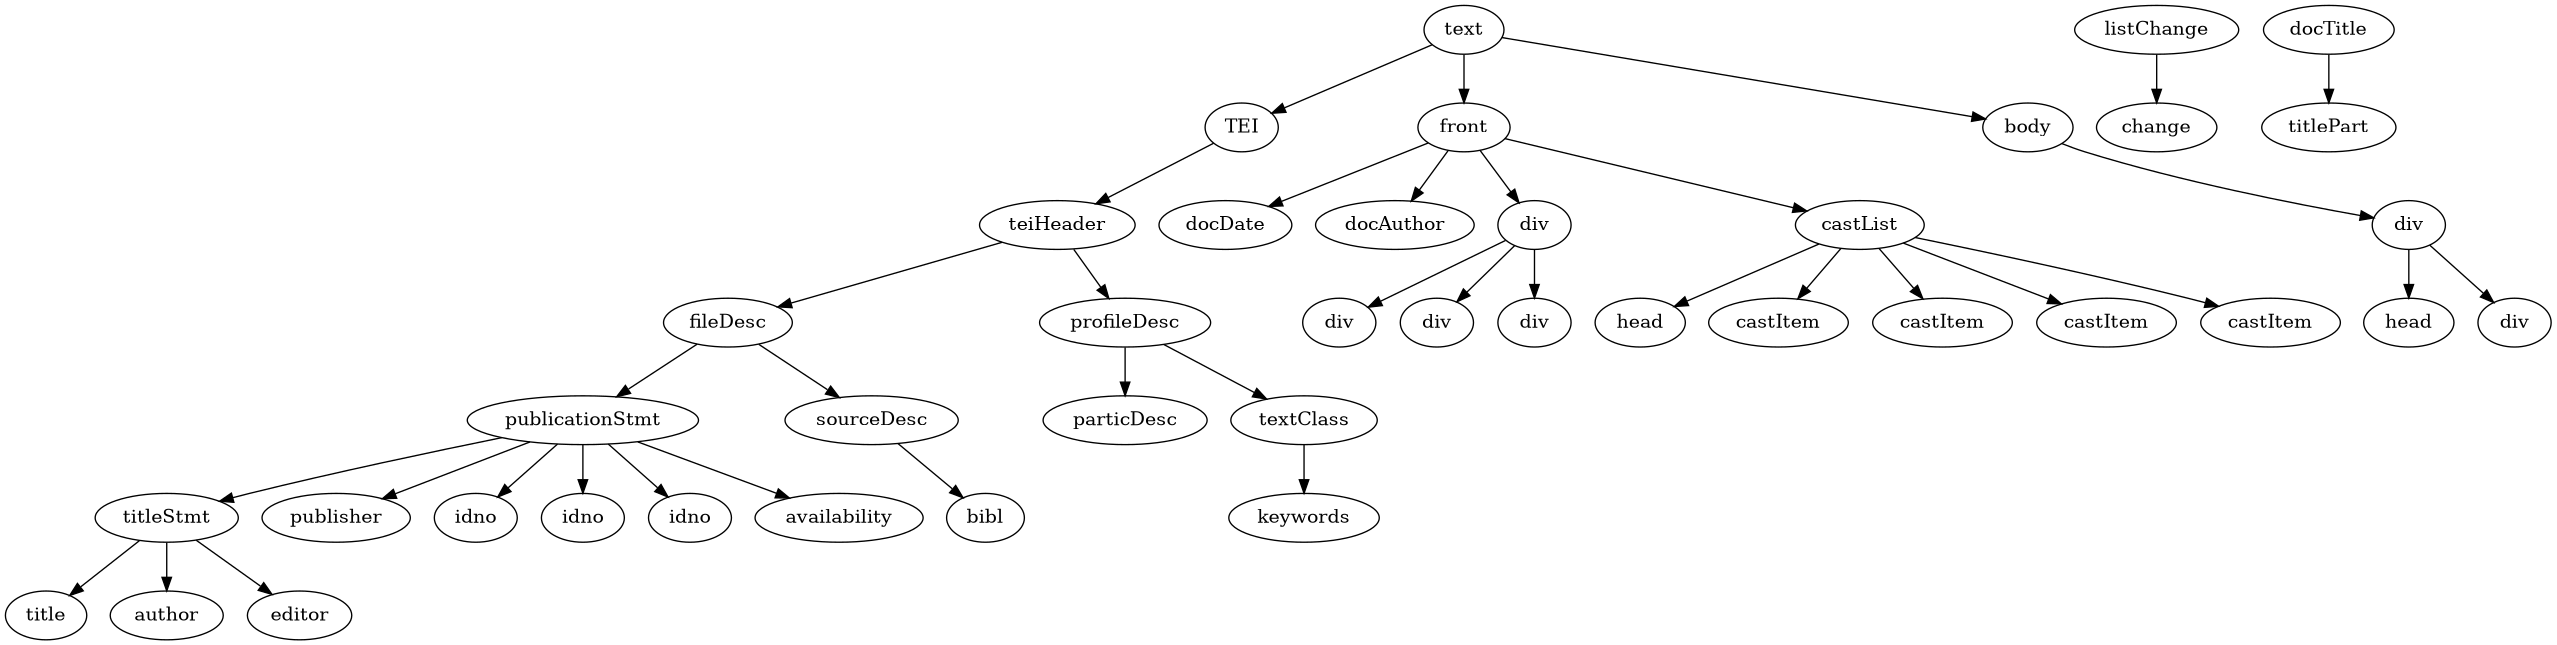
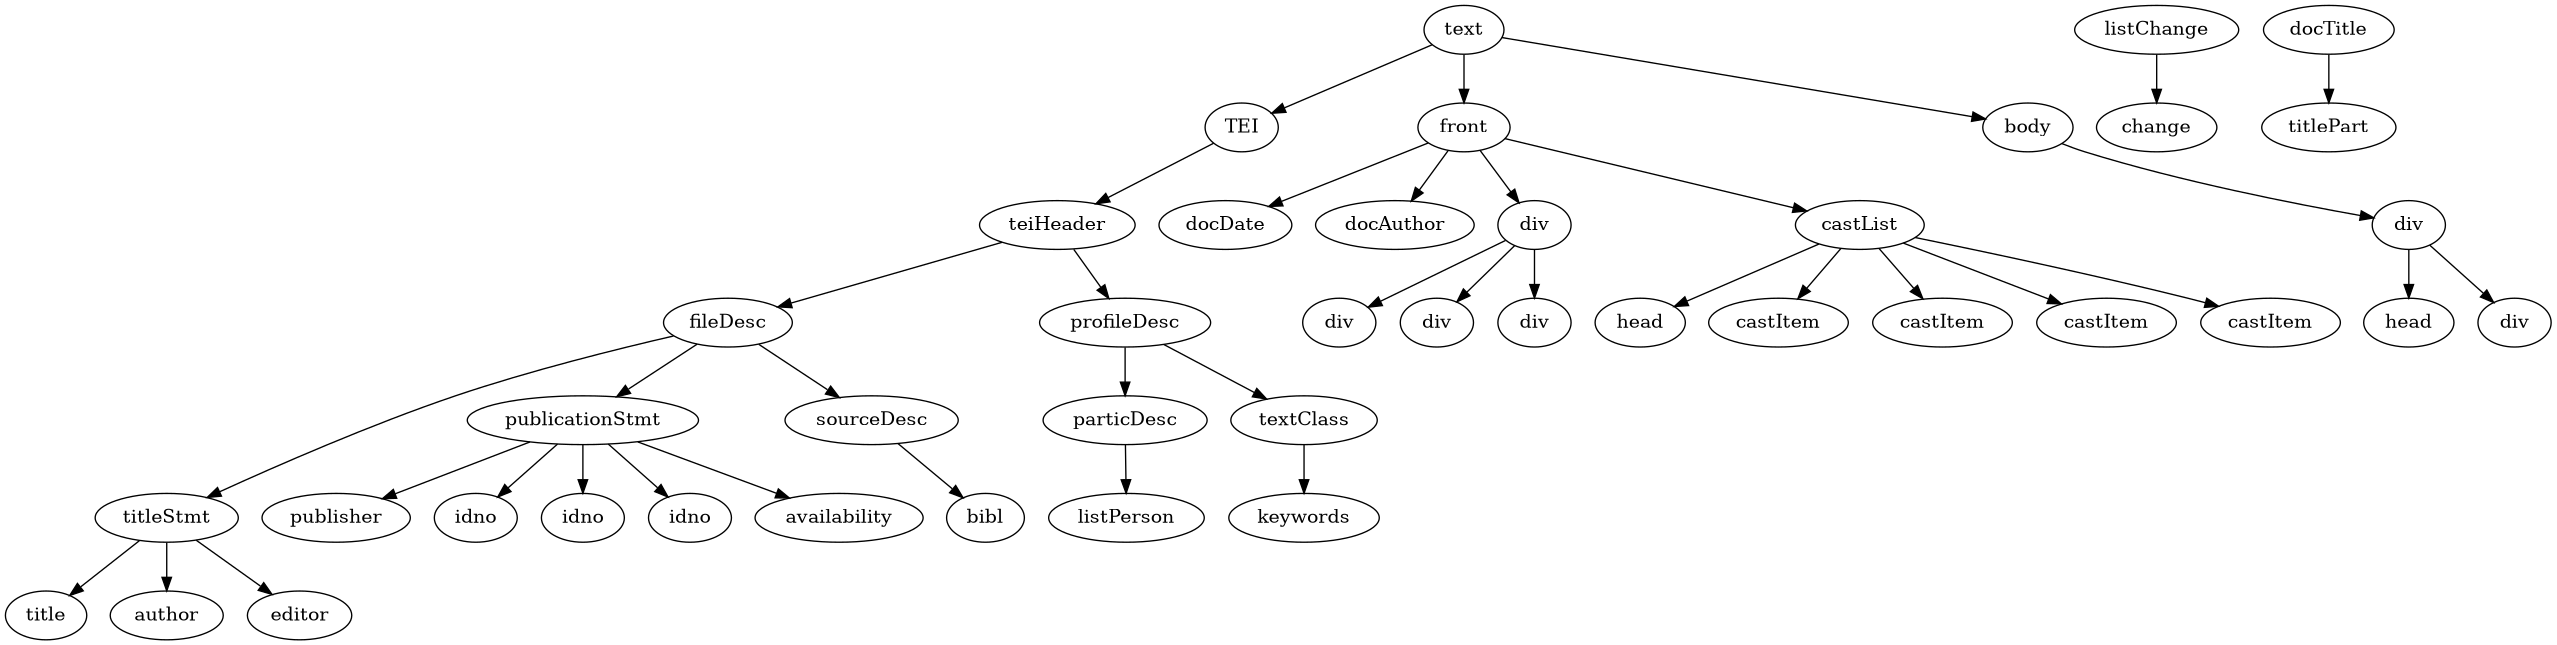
(367, 466) -> (442, 401)
none -> (1126, 518)
